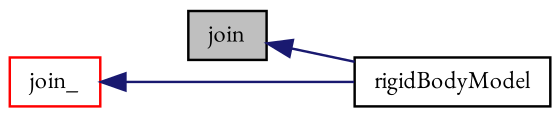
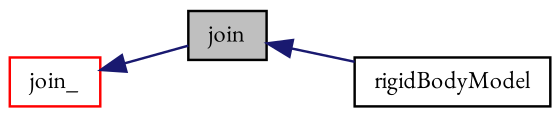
(240, 82) -> (156, 55)
